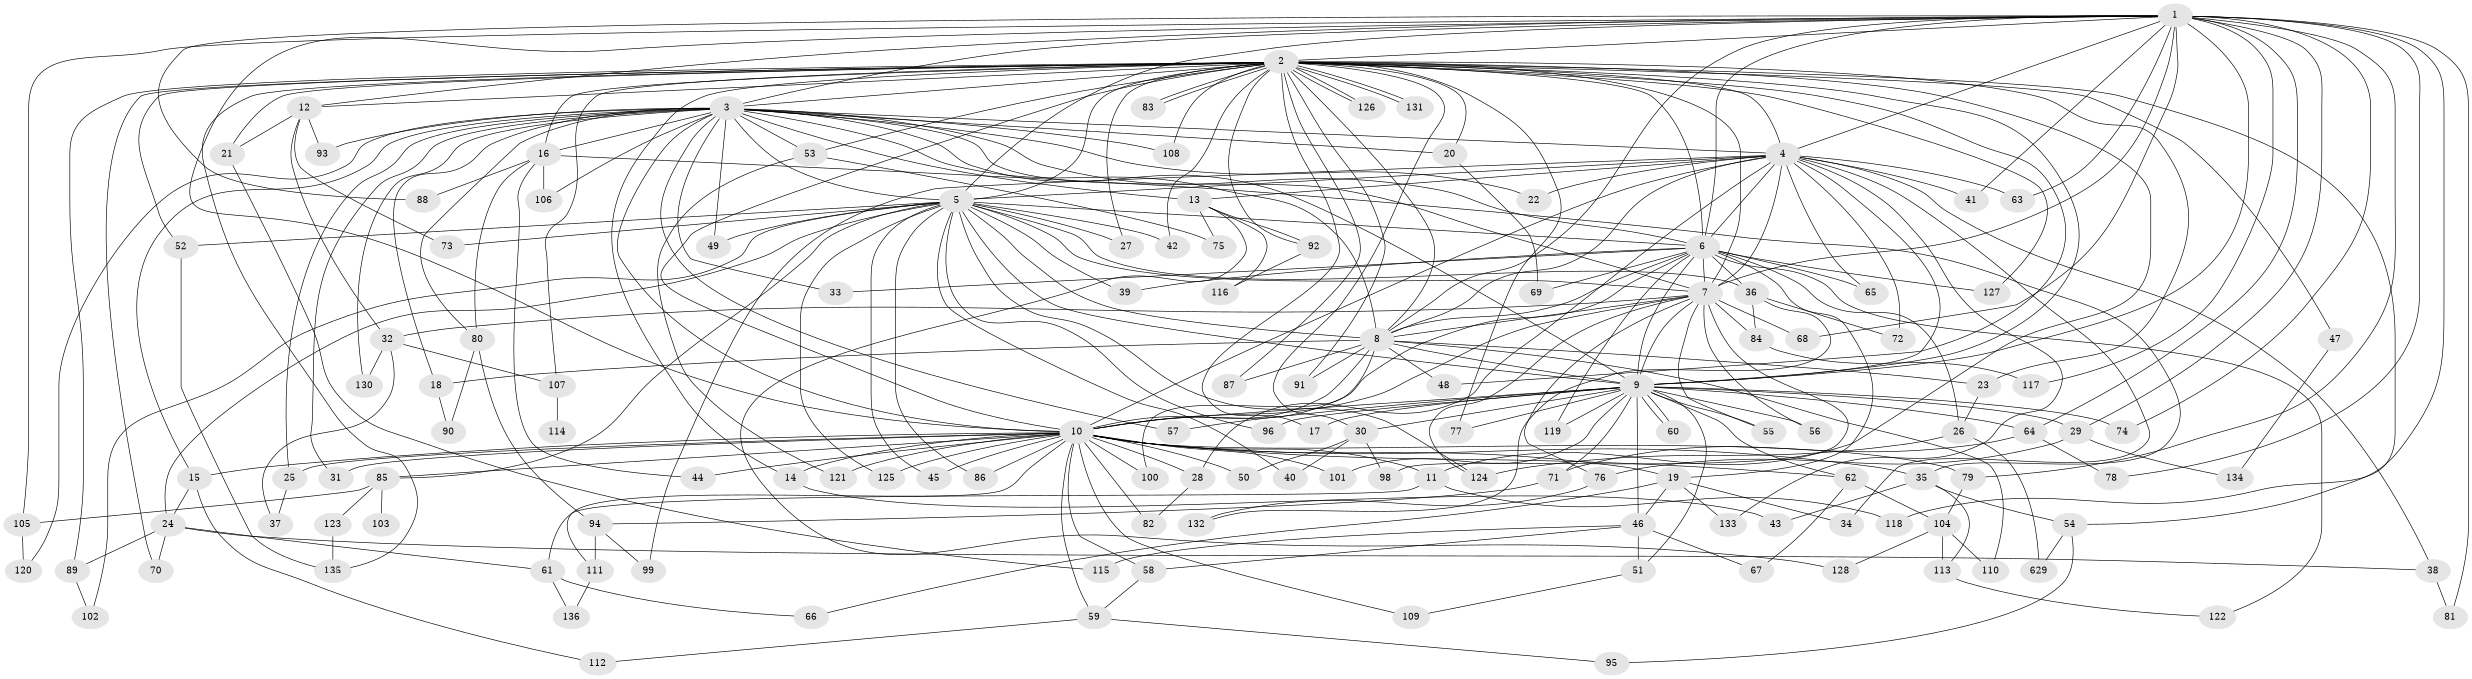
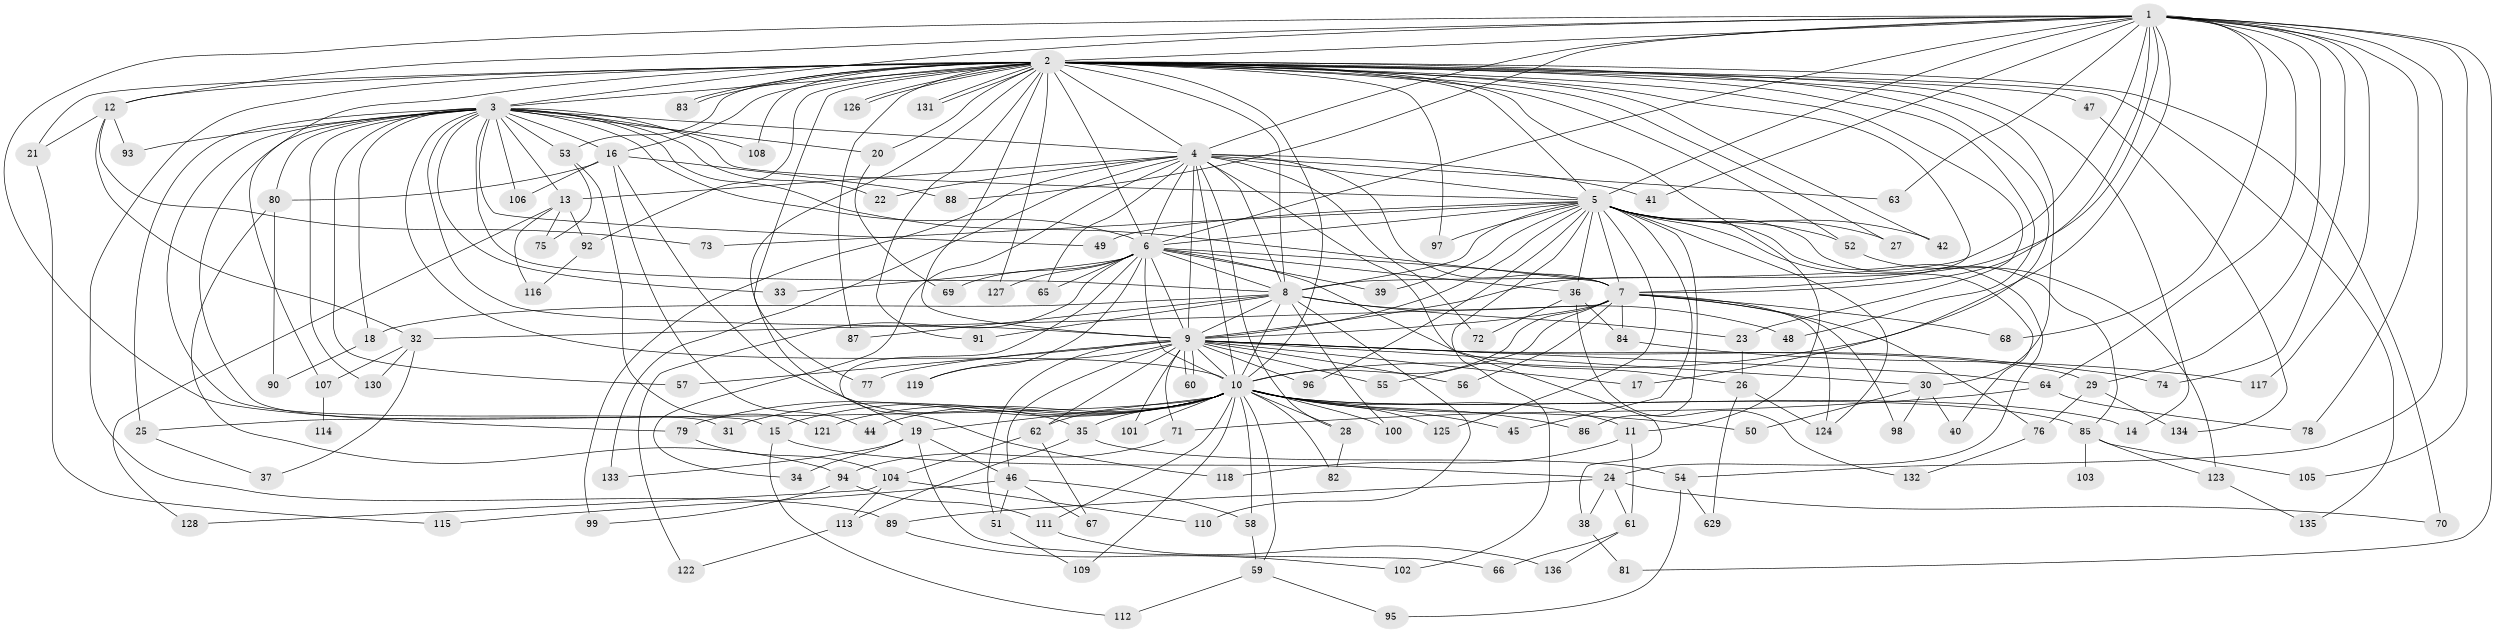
none -> (1437, 247)
(1541, 316) -> none
(203, 436) -> (2087, 292)
(1776, 525) -> none
(24, 571) -> none
